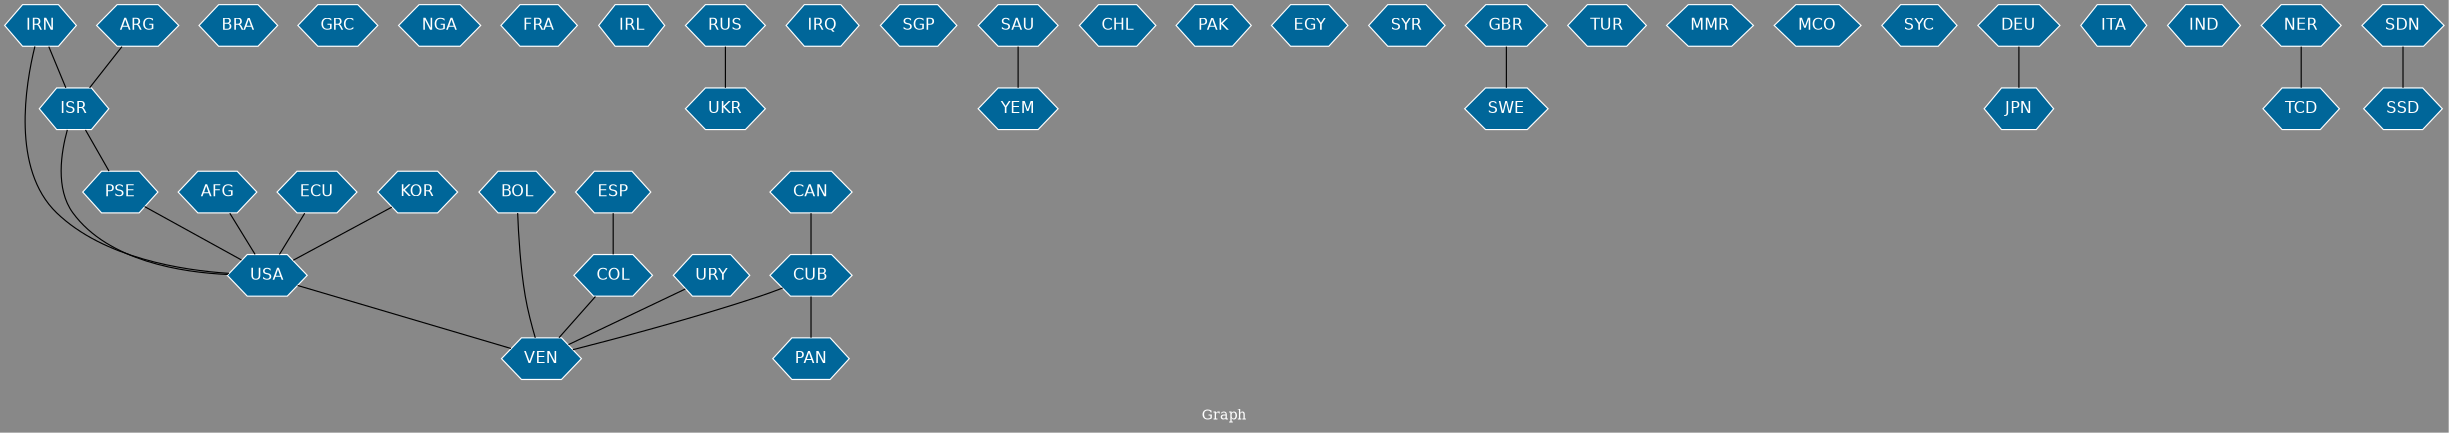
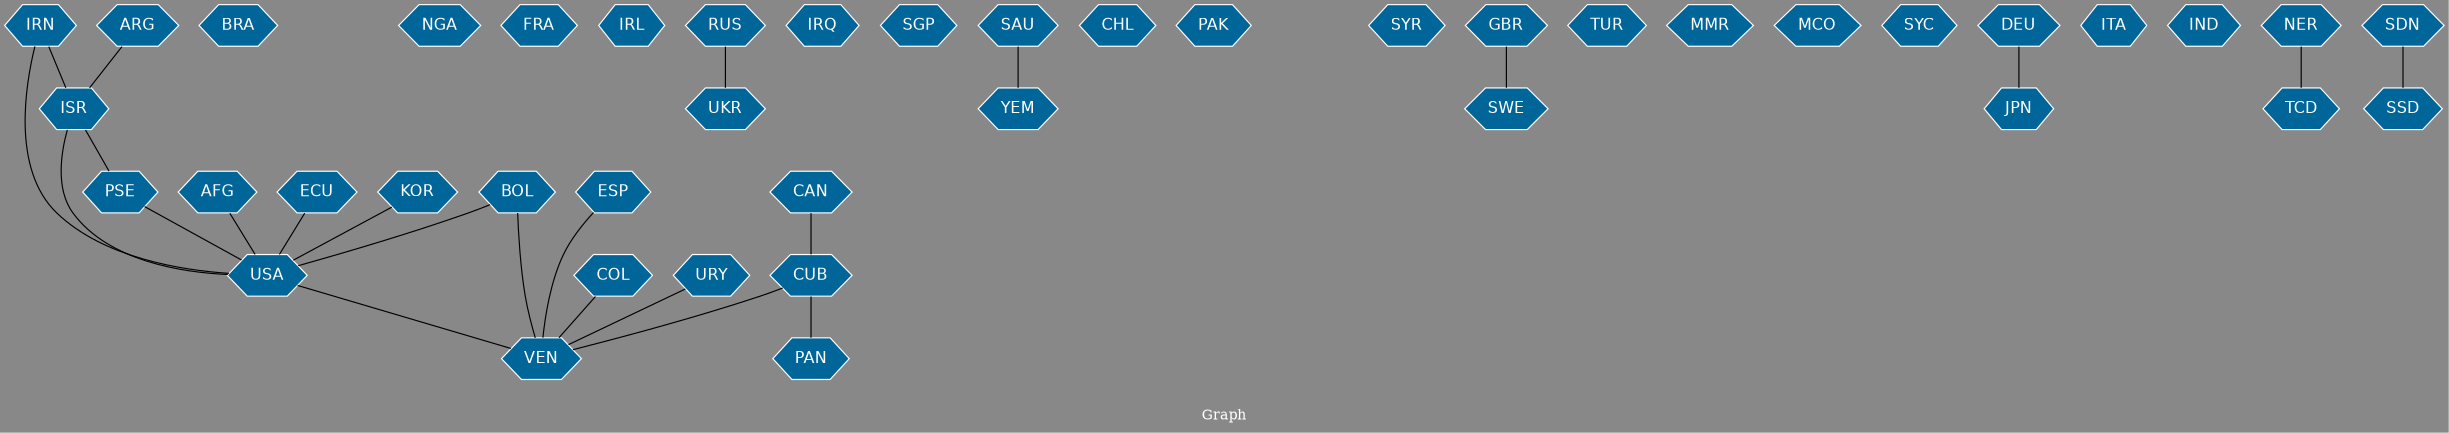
(338, 25) -> none
(1310, 25) -> none
(613, 234) -> (557, 270)
none -> (395, 237)
